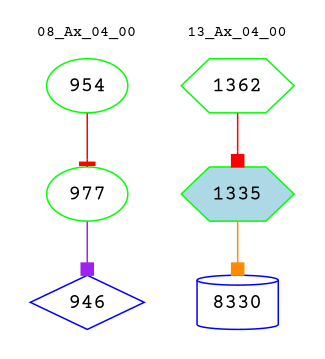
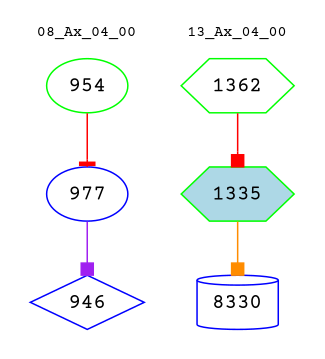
(87, 194) -> (87, 194)
